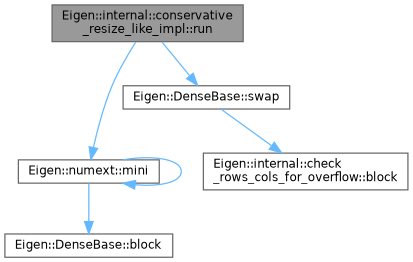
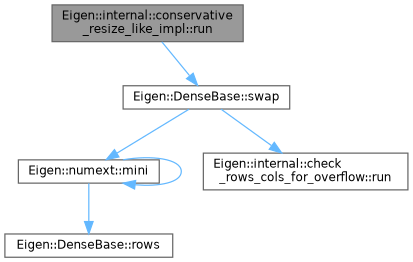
(109, 93) -> (153, 131)
(306, 172) -> (306, 172)
(89, 246) -> (89, 246)
